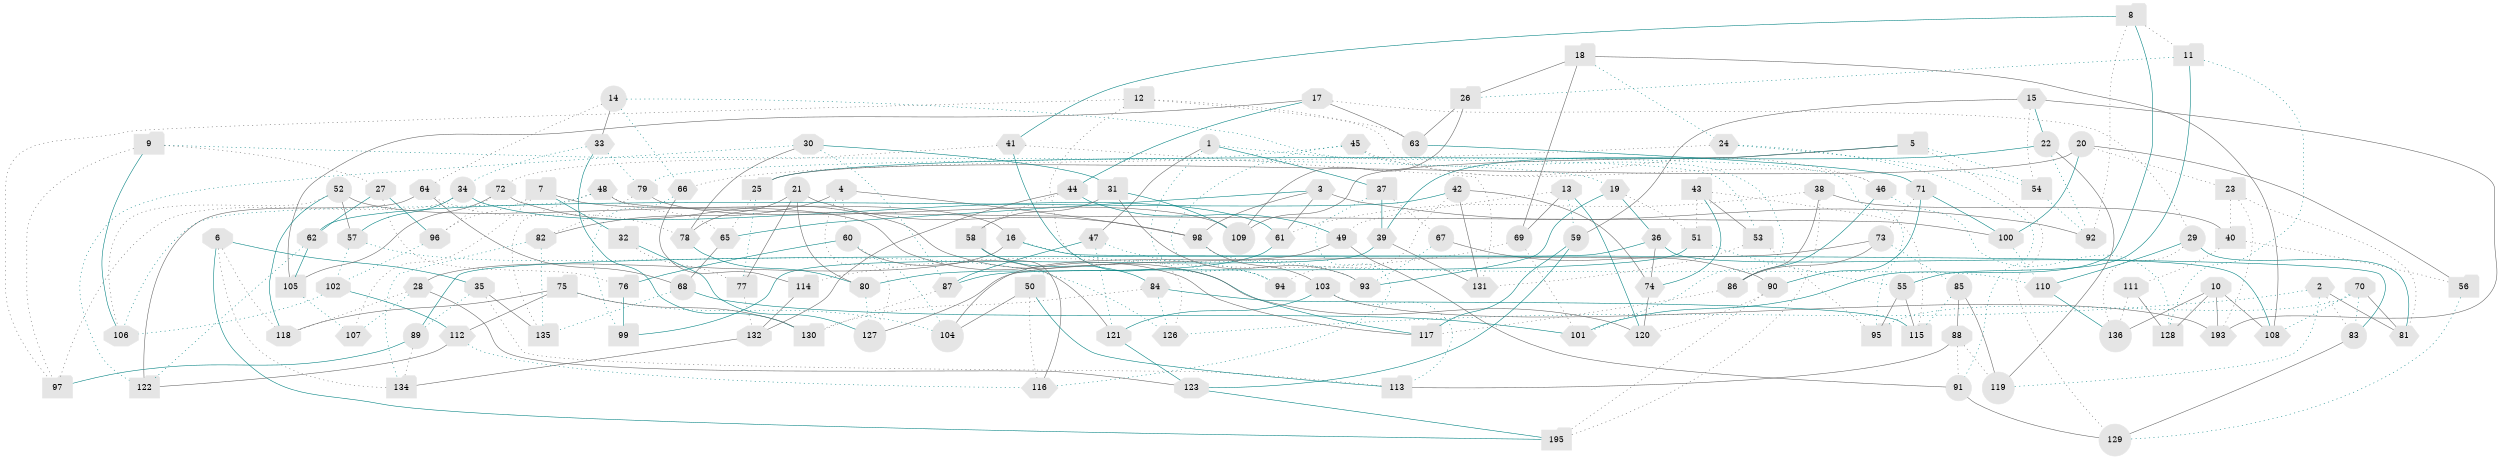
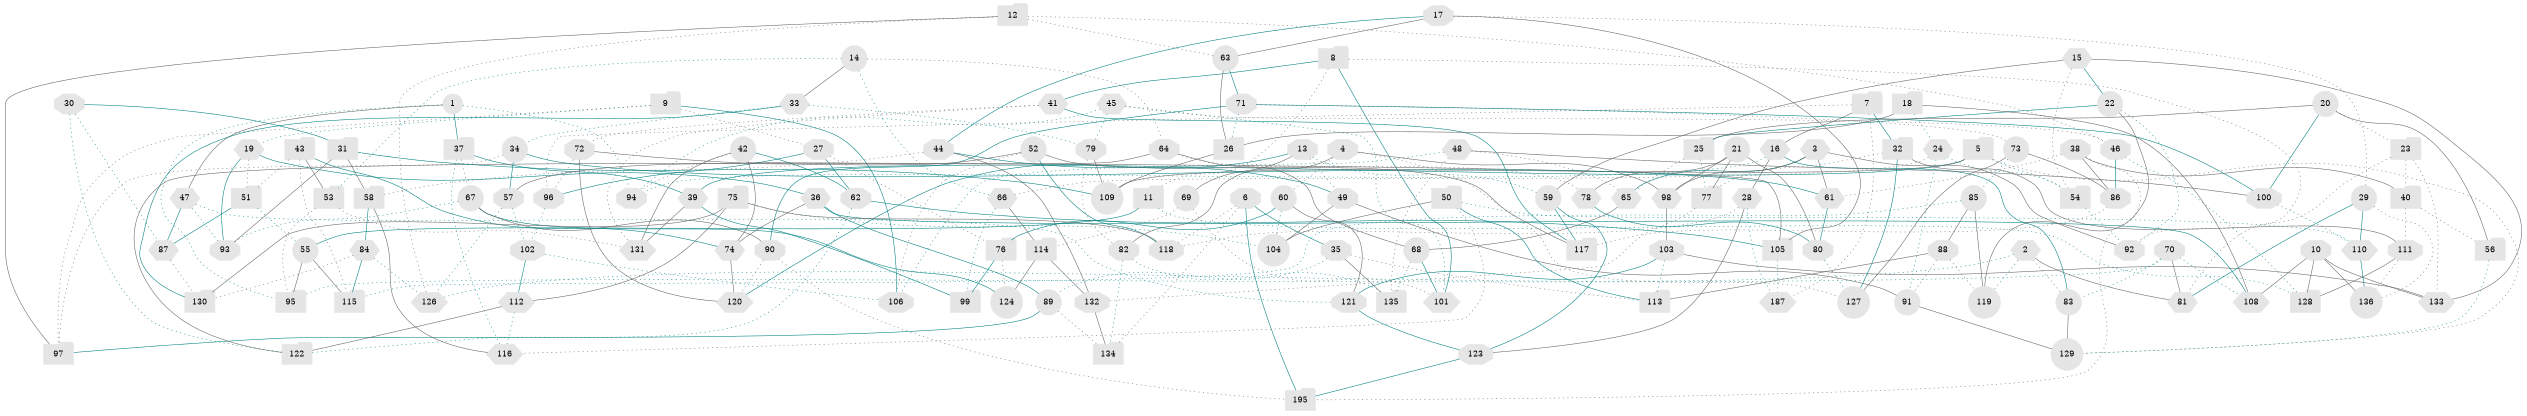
(1827, 77) -> (1235, 127)
(450, 119) -> (372, 48)
(1550, 146) -> none
(730, 183) -> none
none -> (2057, 215)
(1595, 272) -> (1906, 218)
none -> (1007, 302)
(353, 336) -> (1778, 302)
(2218, 336) -> (2437, 302)
